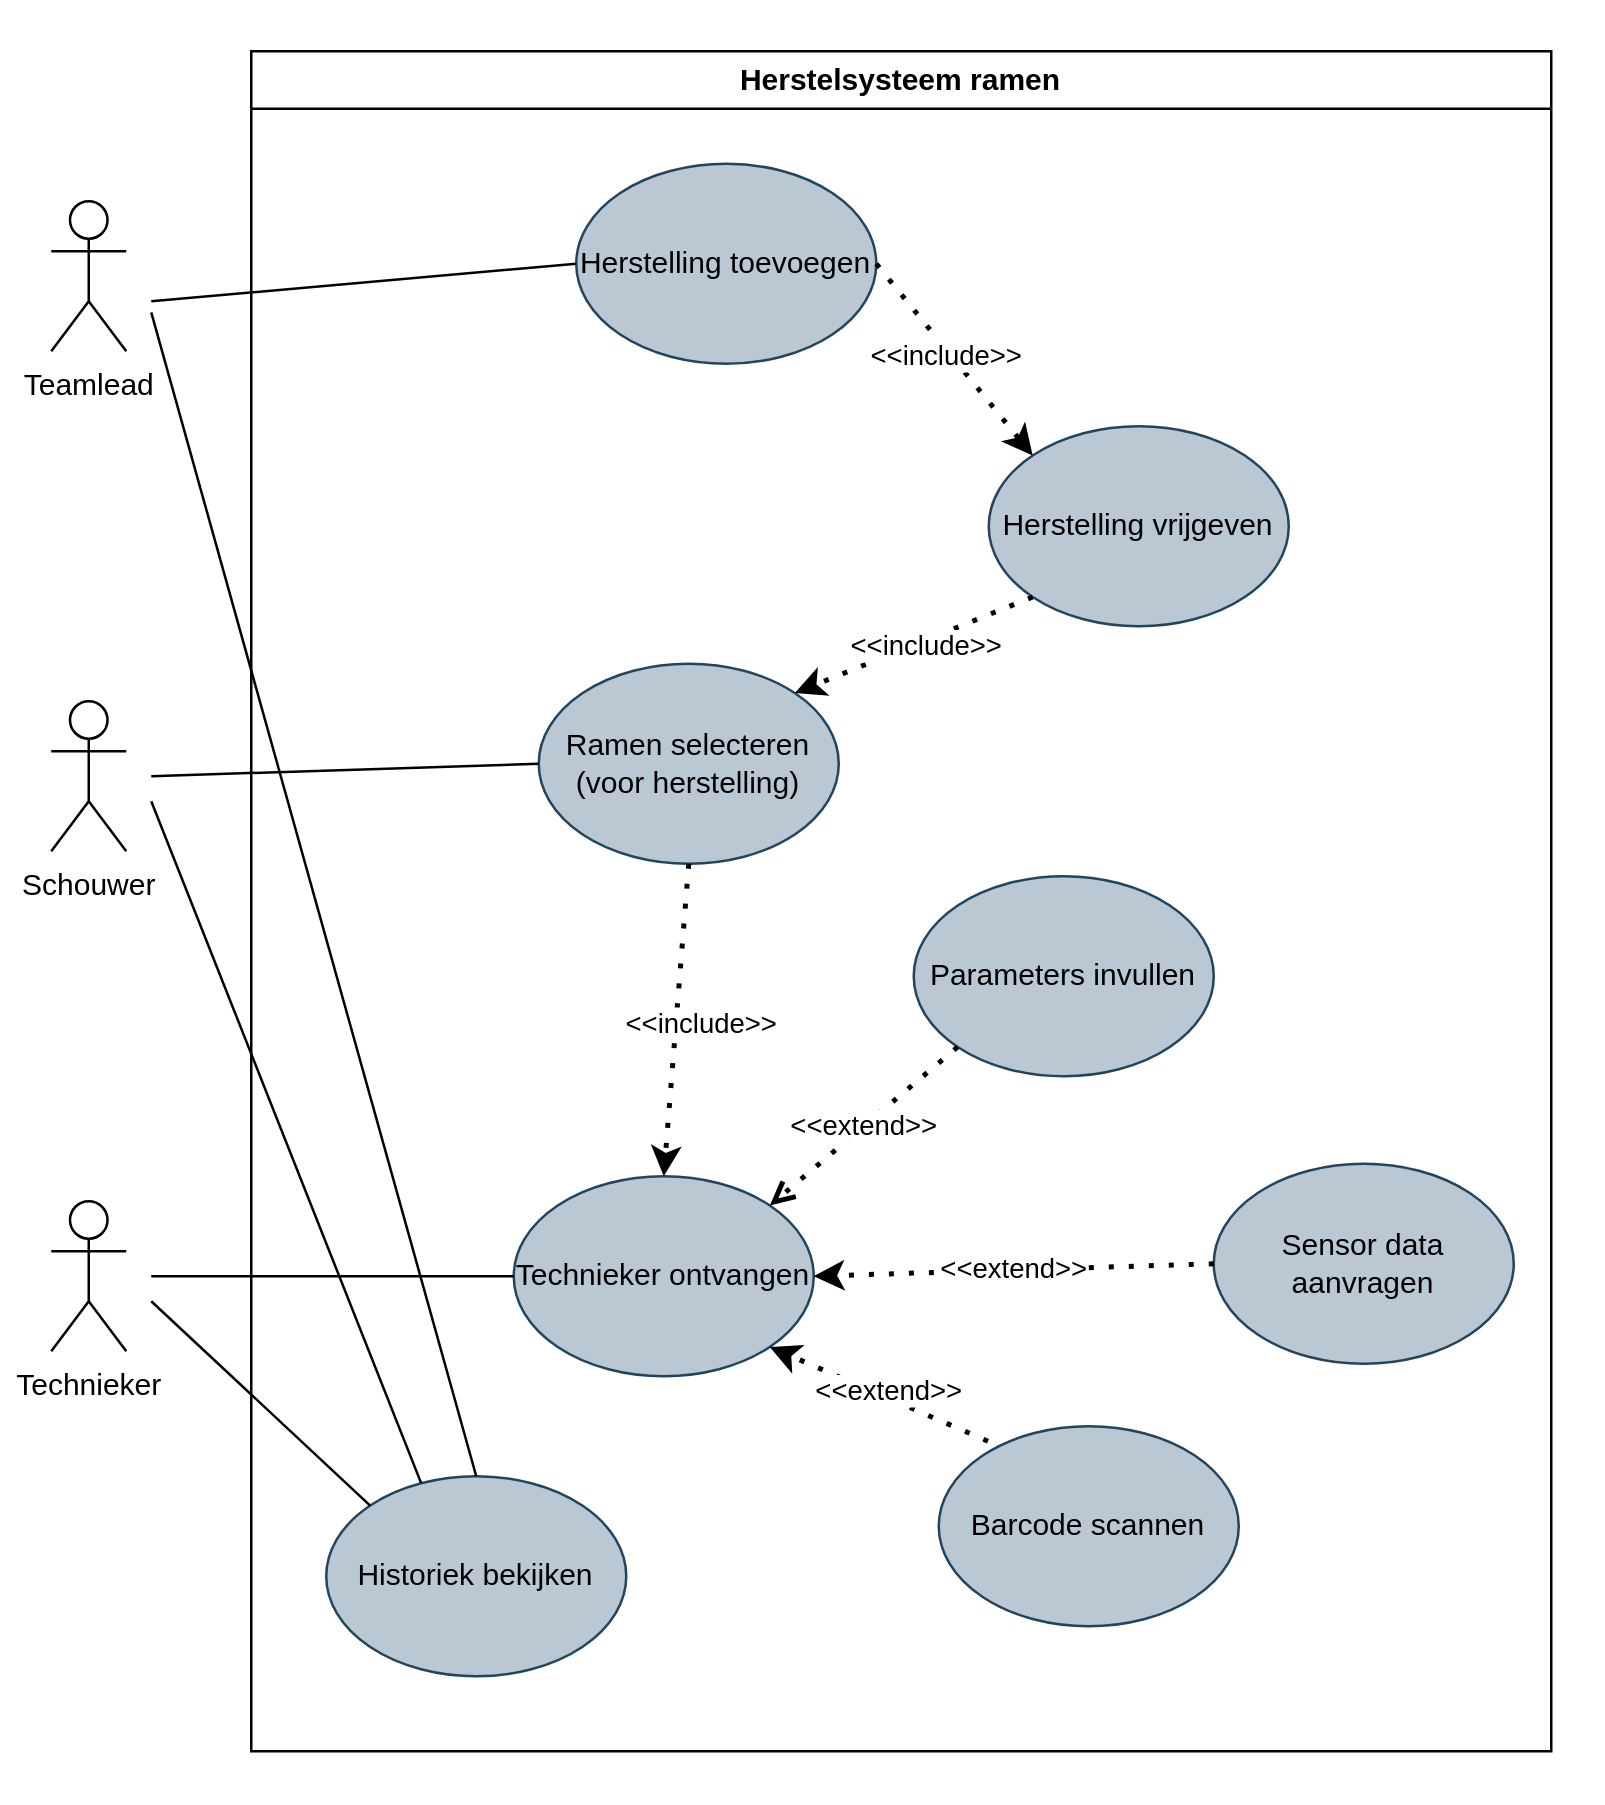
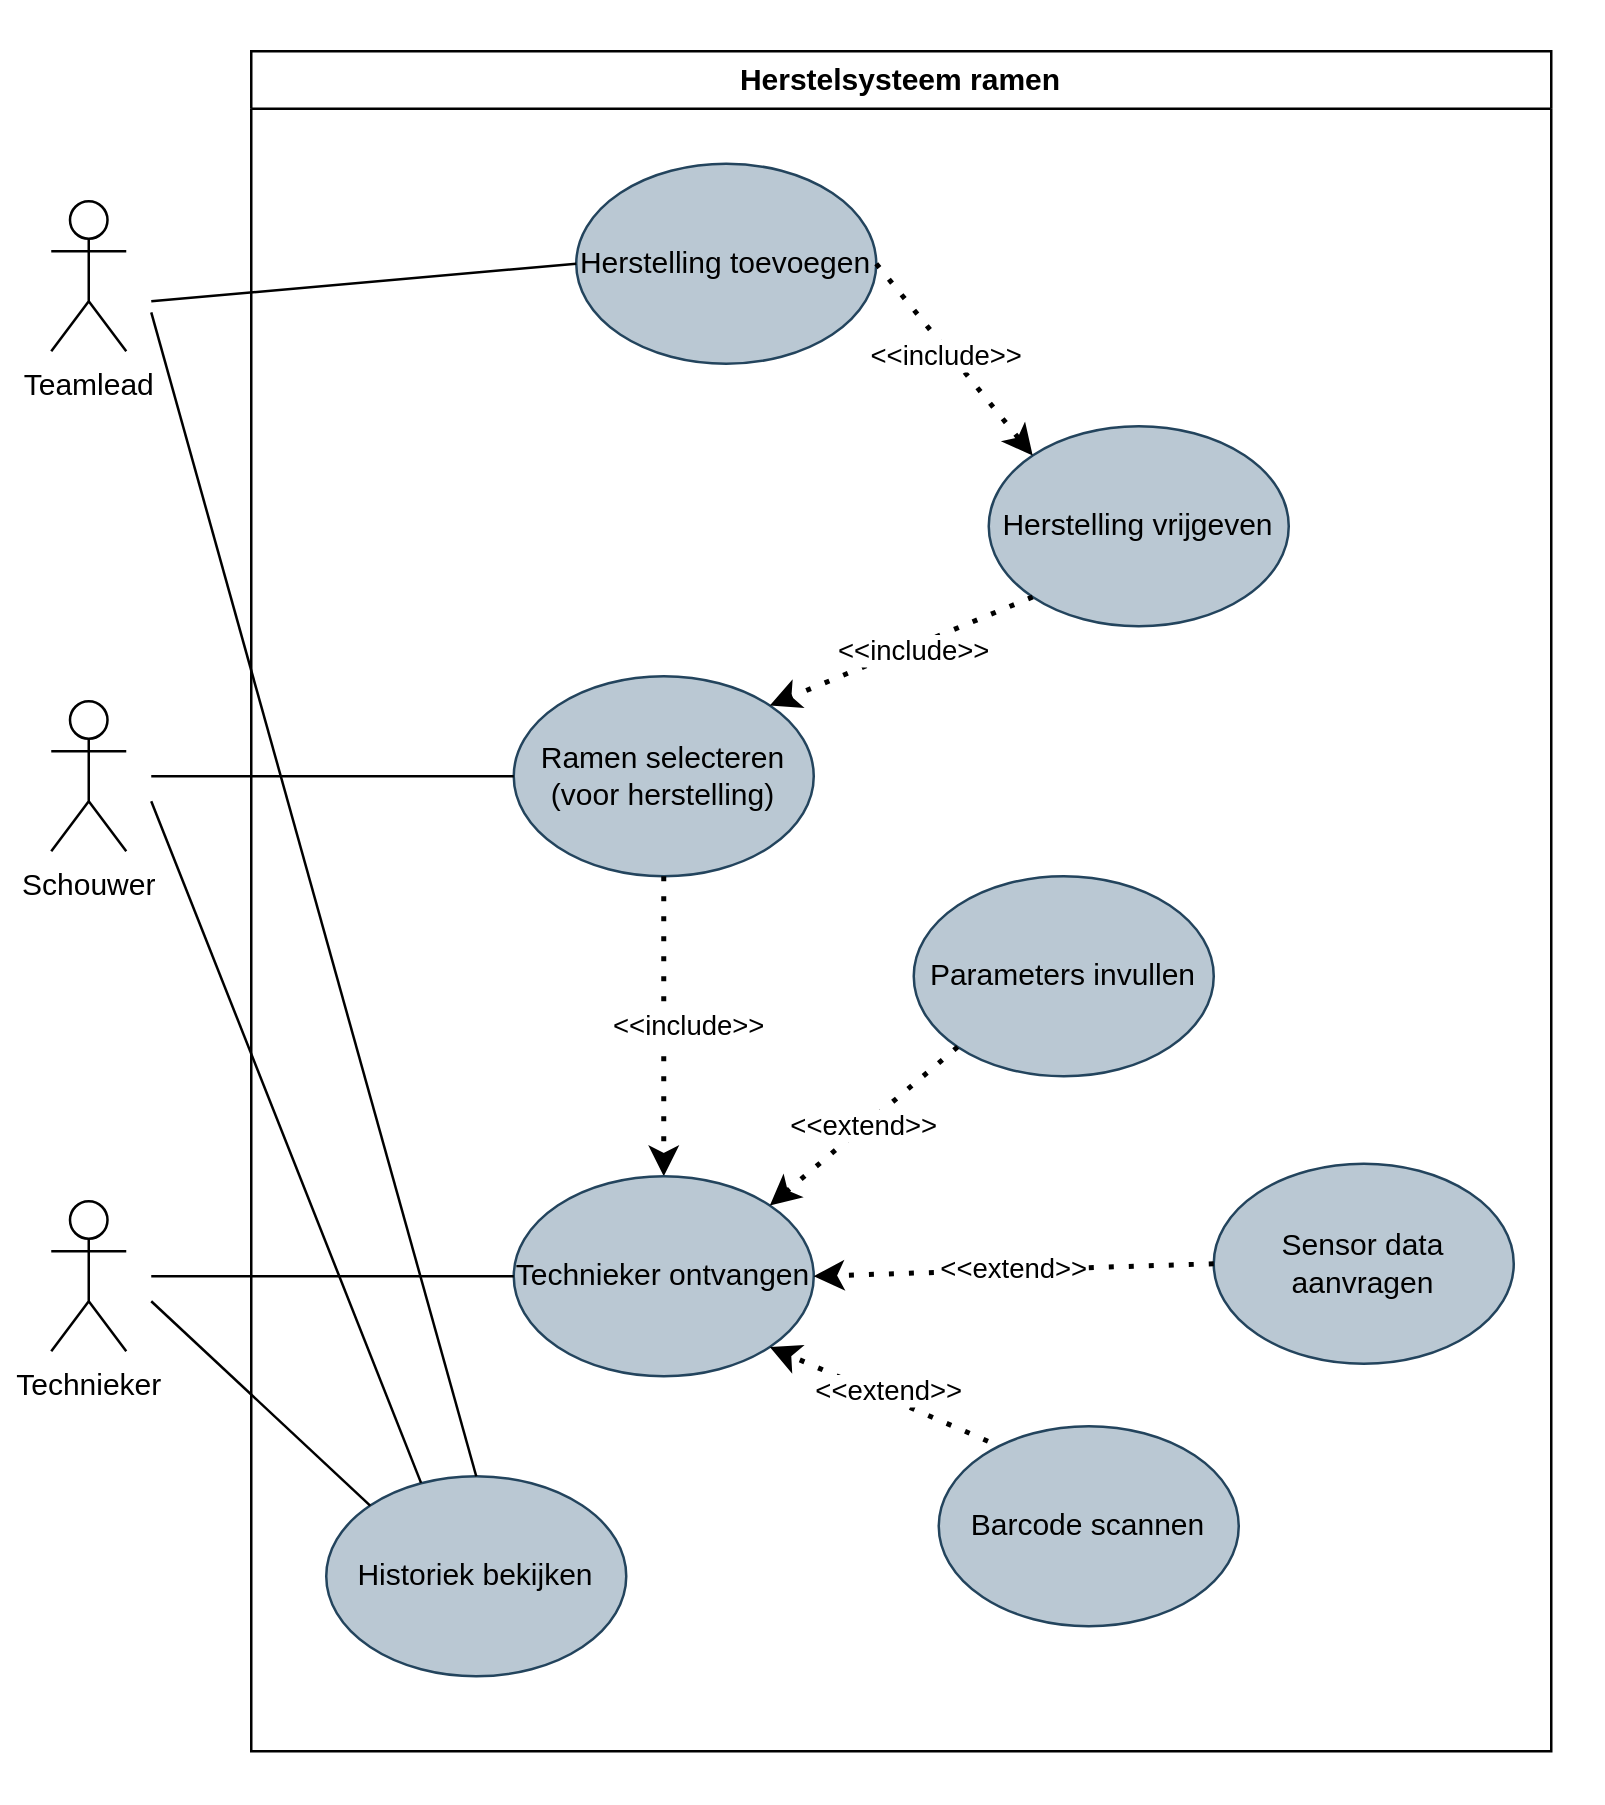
(689, 764) -> (664, 776)
(784, 1194) -> (787, 1191)
